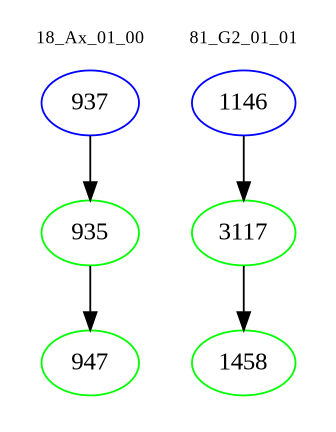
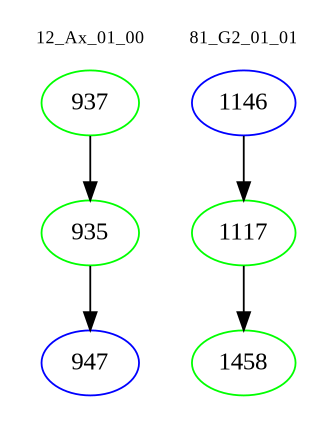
(91, 39) -> (91, 39)
(90, 103) -> (90, 103)
(244, 233) -> (244, 233)
(90, 363) -> (90, 363)
